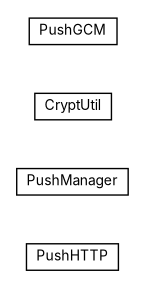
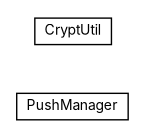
(72, 31) -> none
(72, 256) -> none
